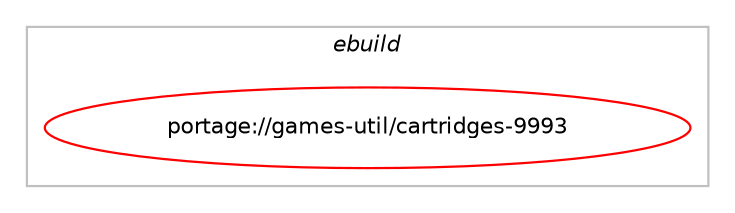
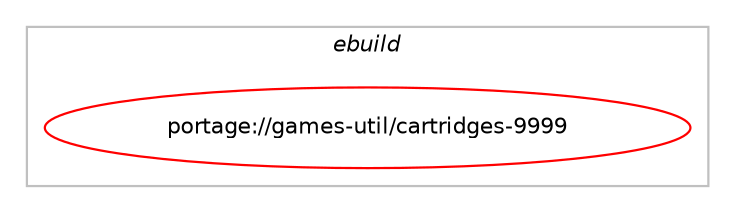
(368, 128) -> (368, 128)
